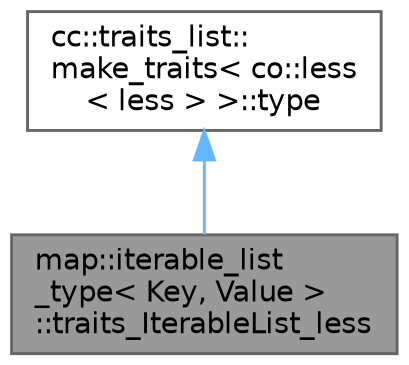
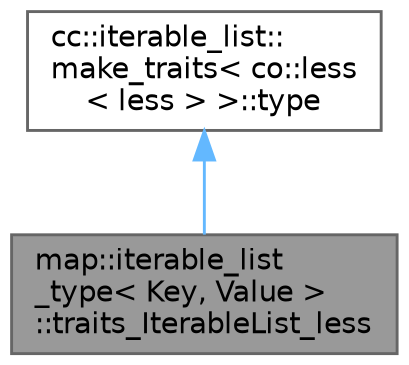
(204, 71) -> (204, 71)
